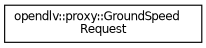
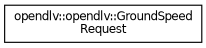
(103, 24) -> (103, 24)
